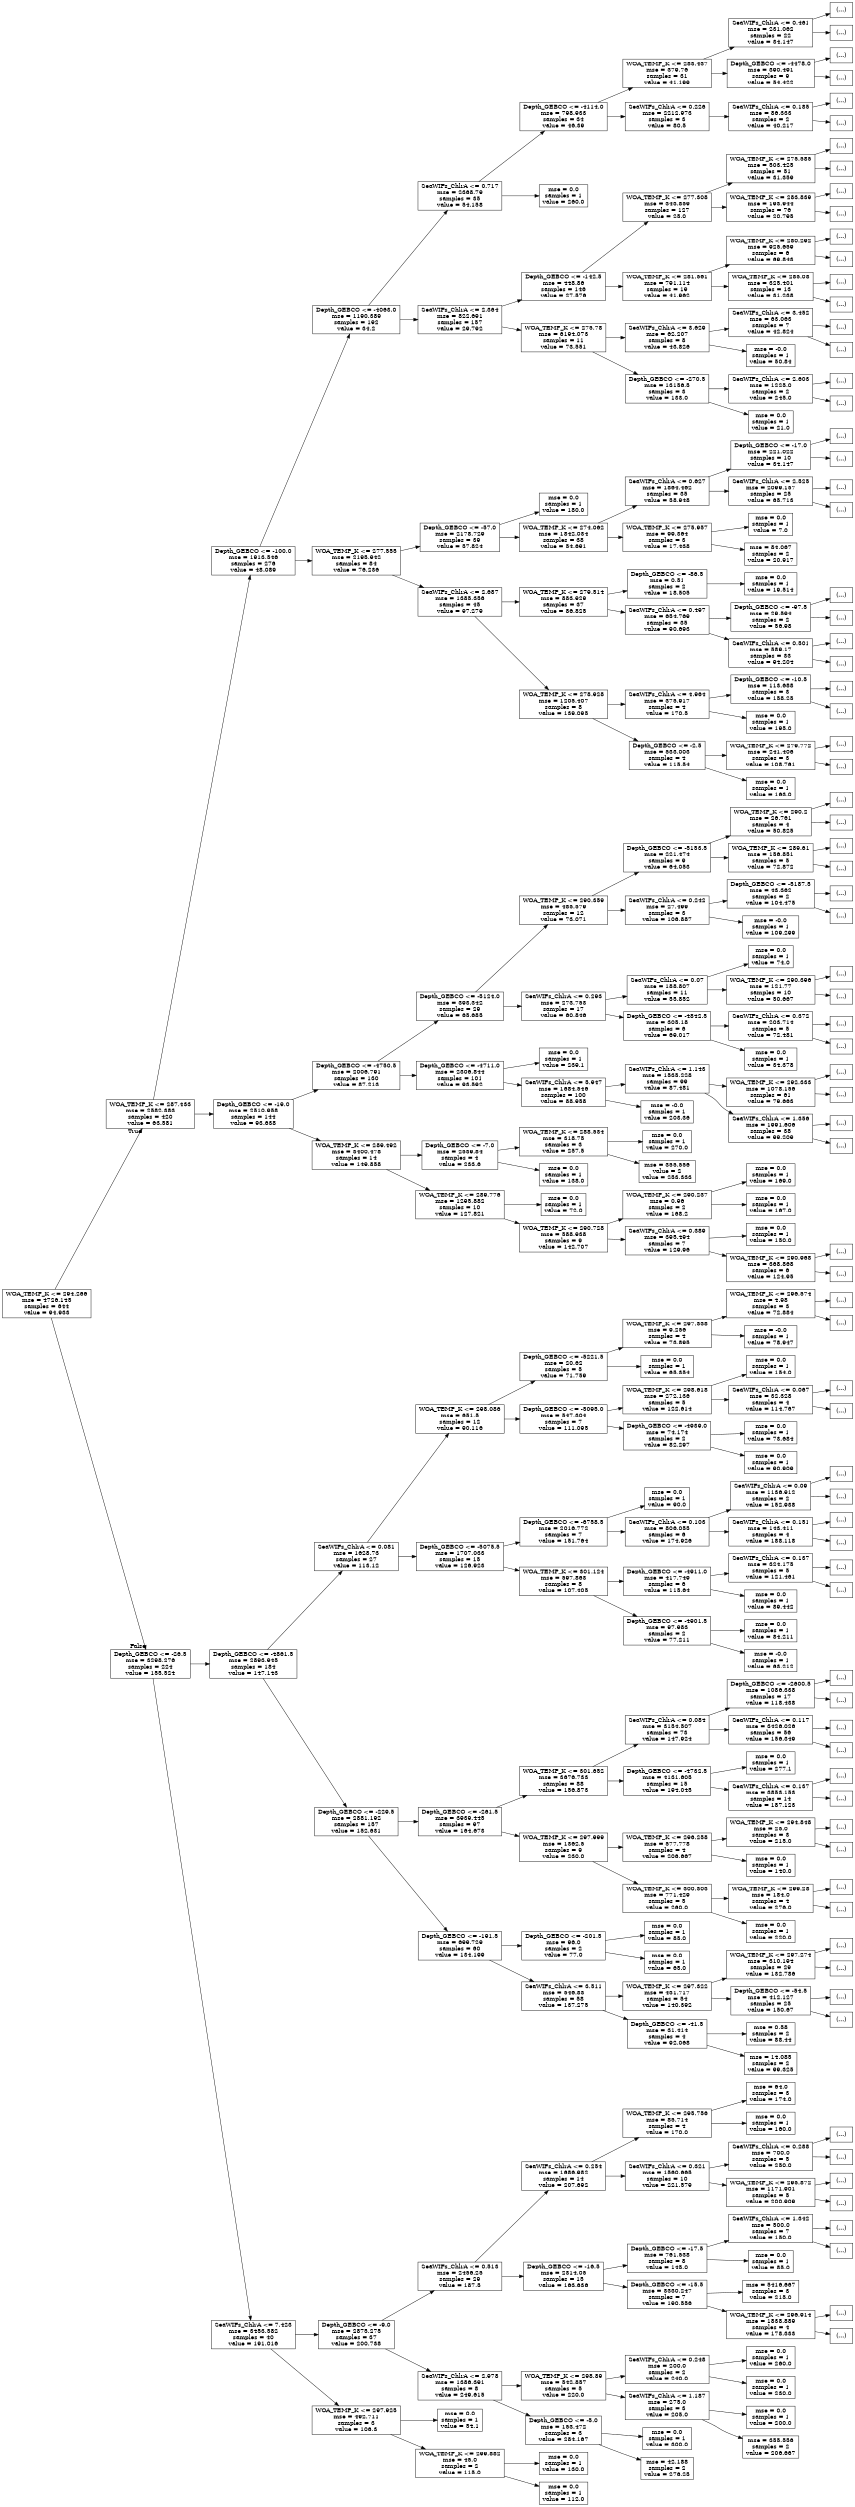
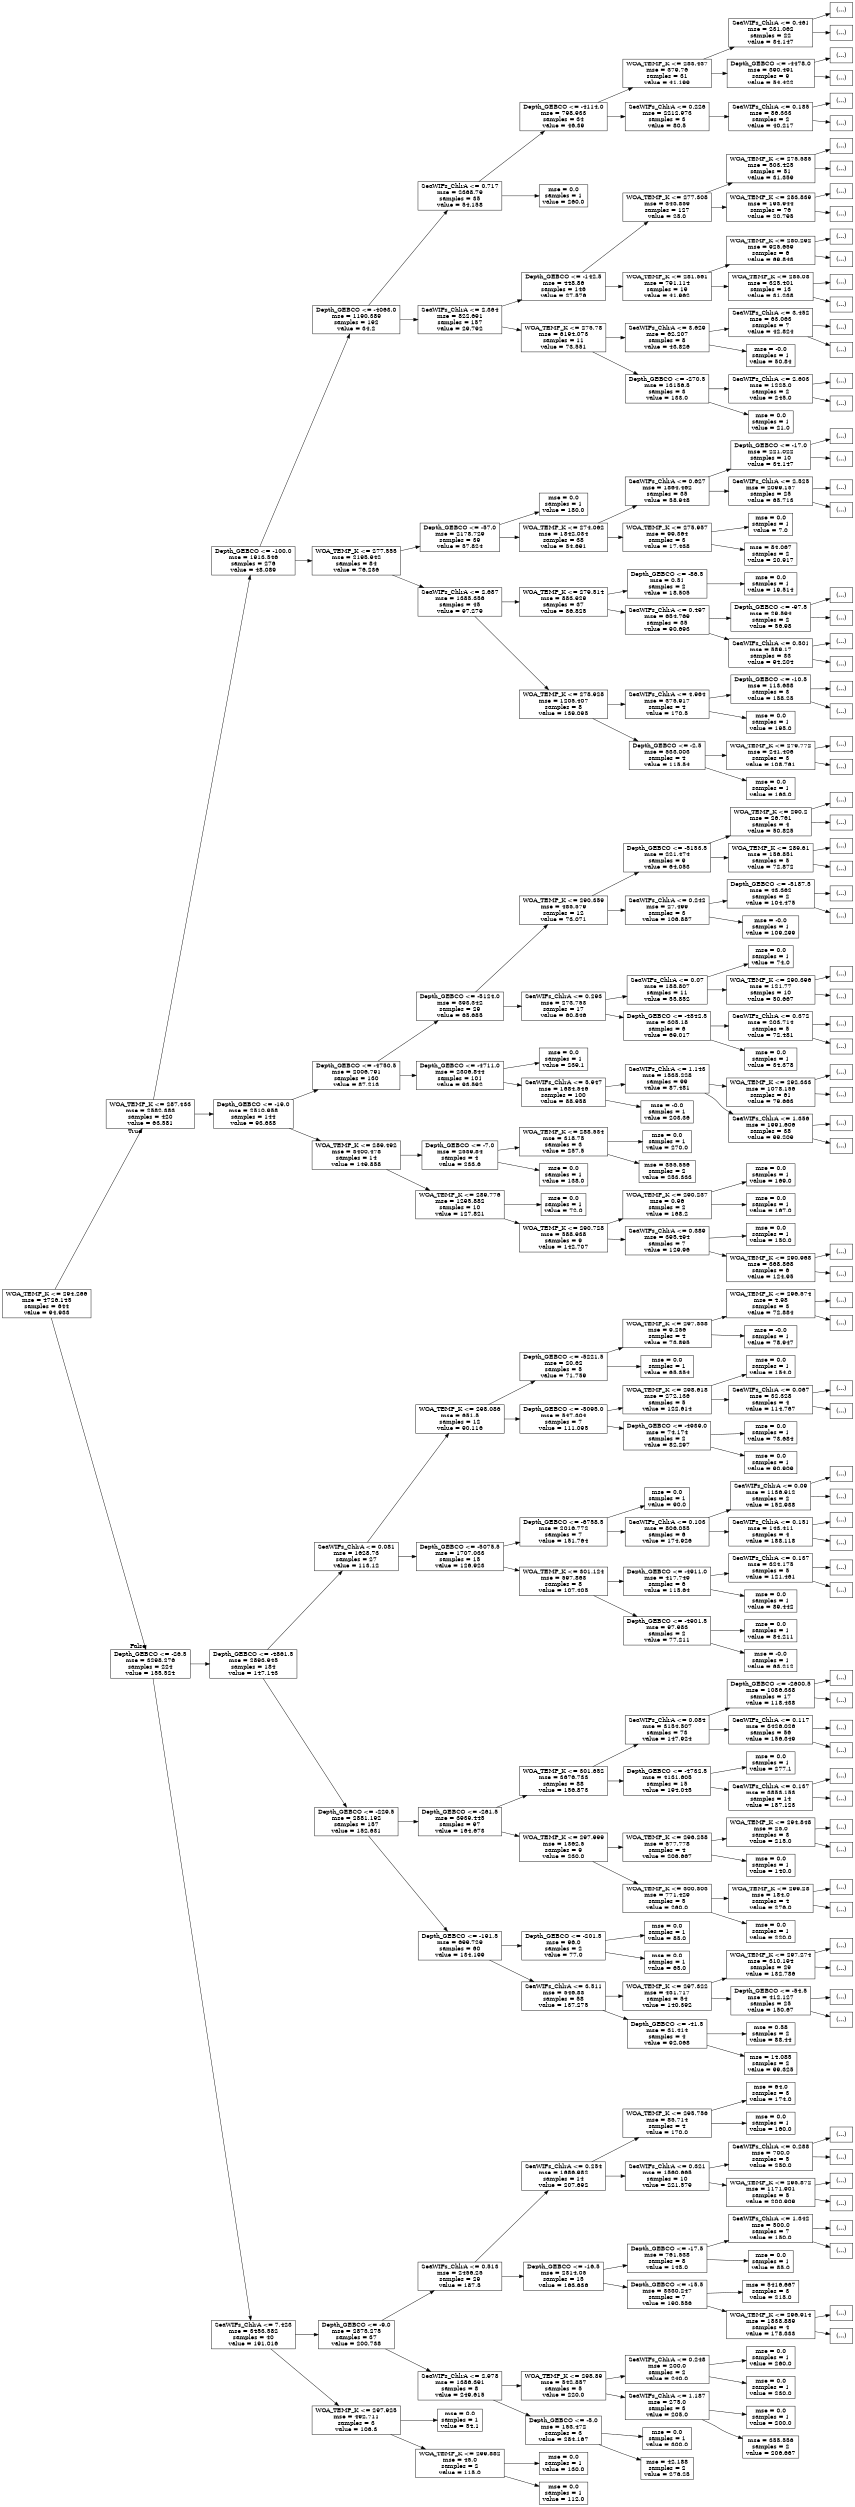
(667, 1172) -> (667, 1172)
